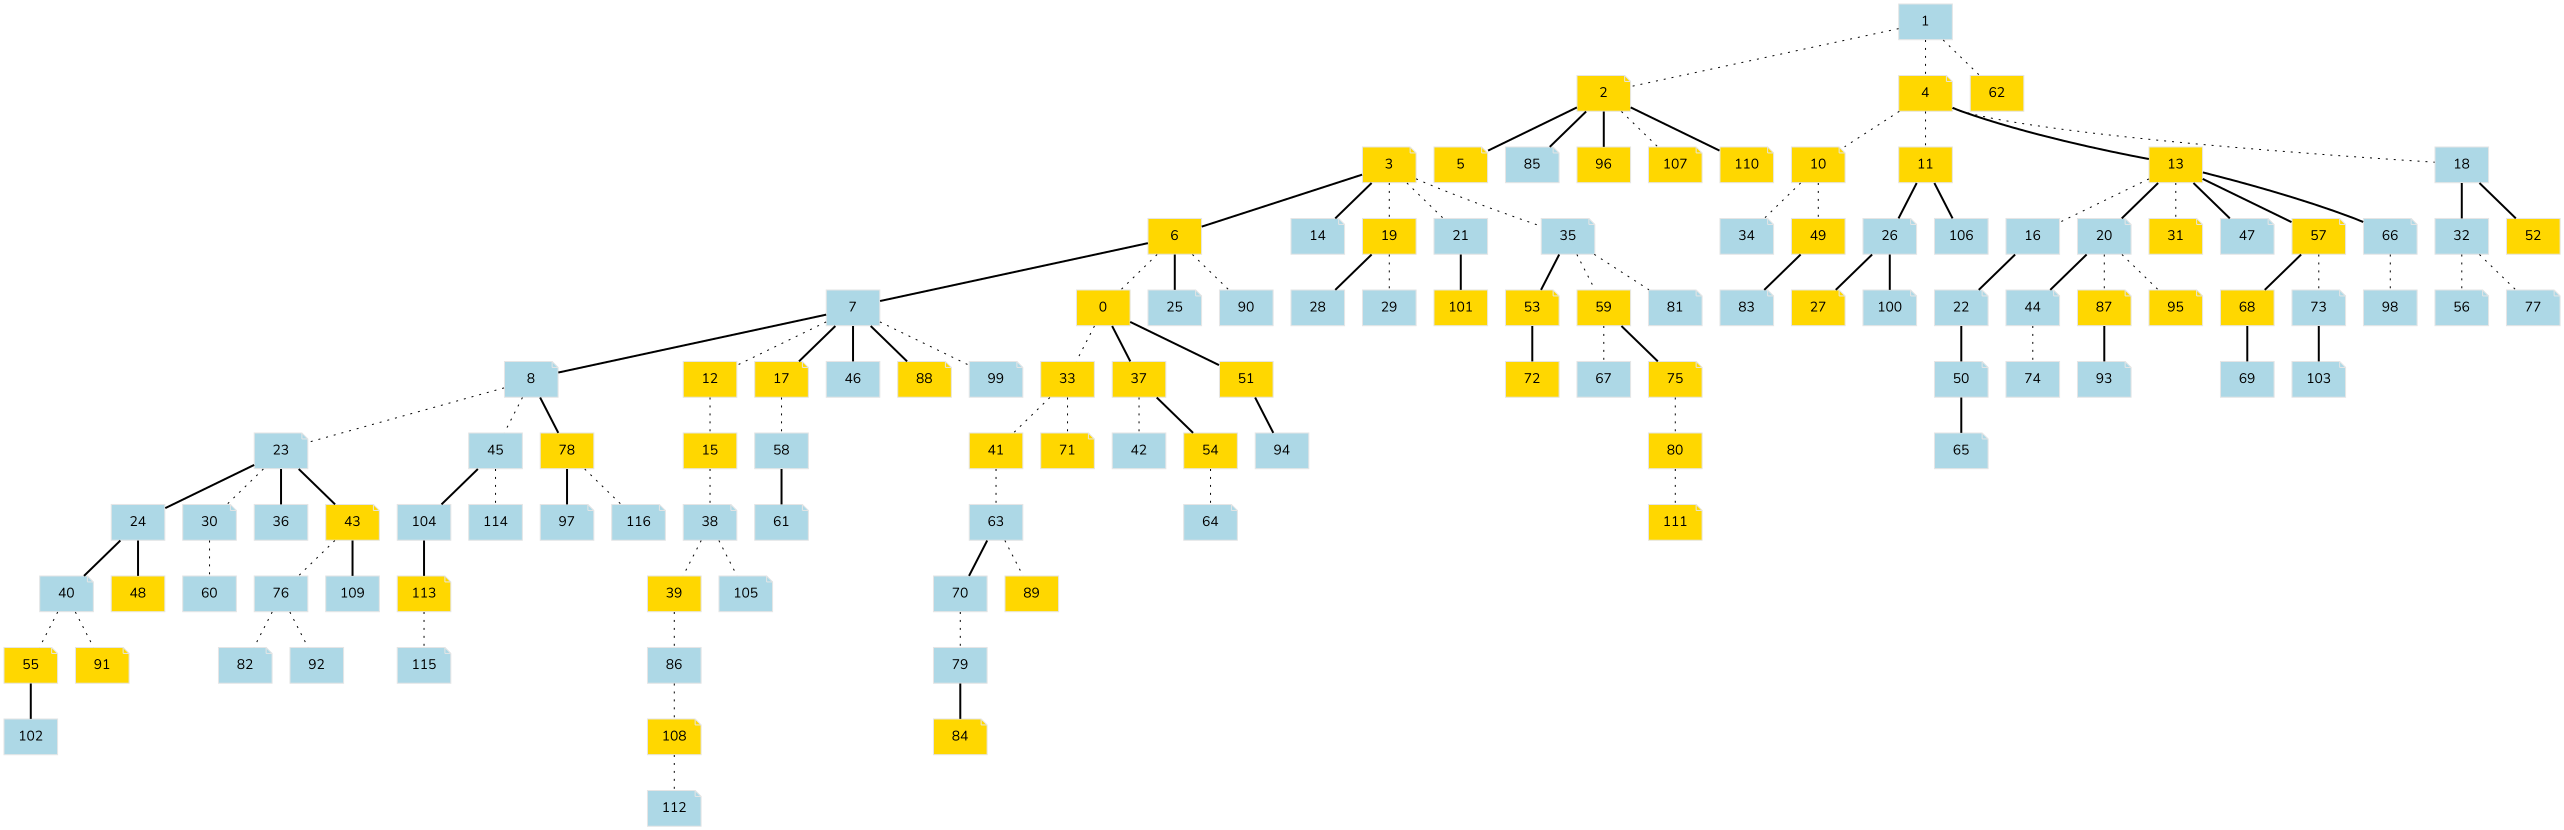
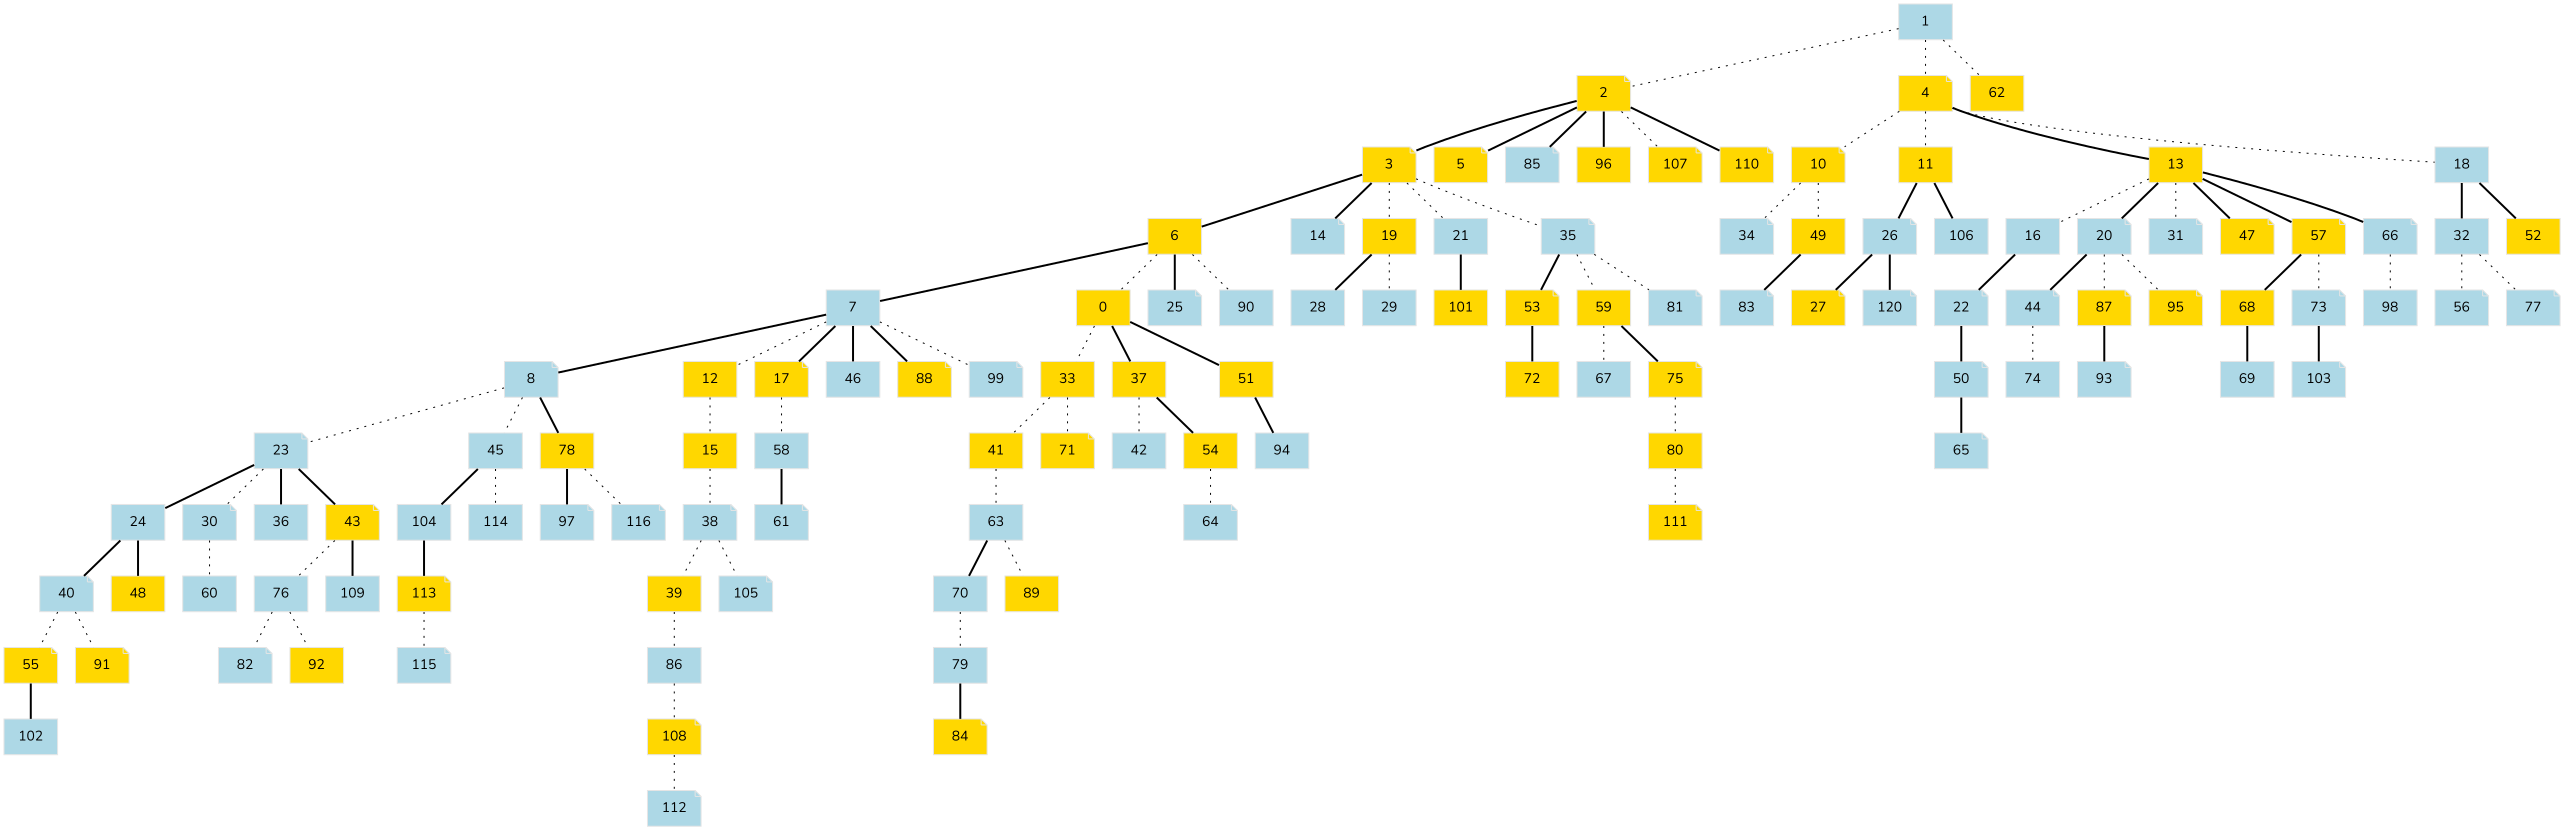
none -> (1496, 123)
(2176, 236) -> (2176, 236)
(2247, 236) -> (2247, 236)
(1890, 308) -> (1890, 308)
(317, 665) -> (317, 665)
